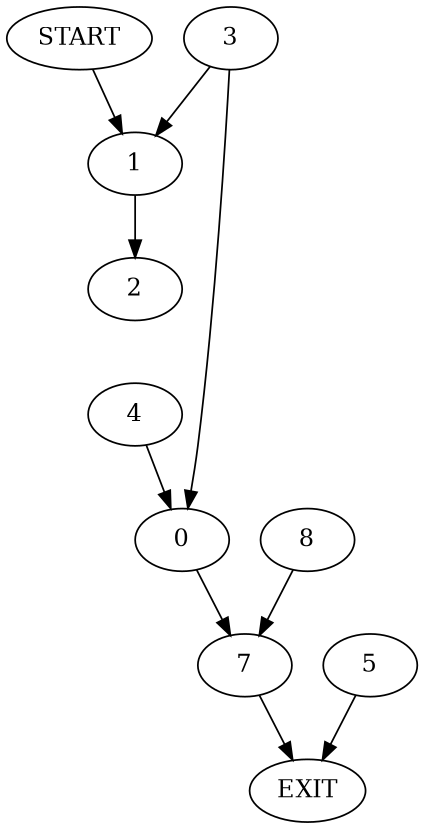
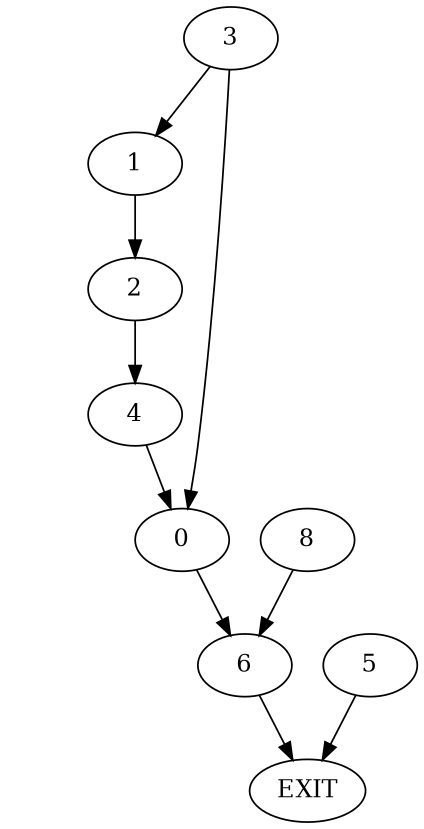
(79, 38) -> none
none -> (135, 343)
(245, 665) -> (245, 665)
